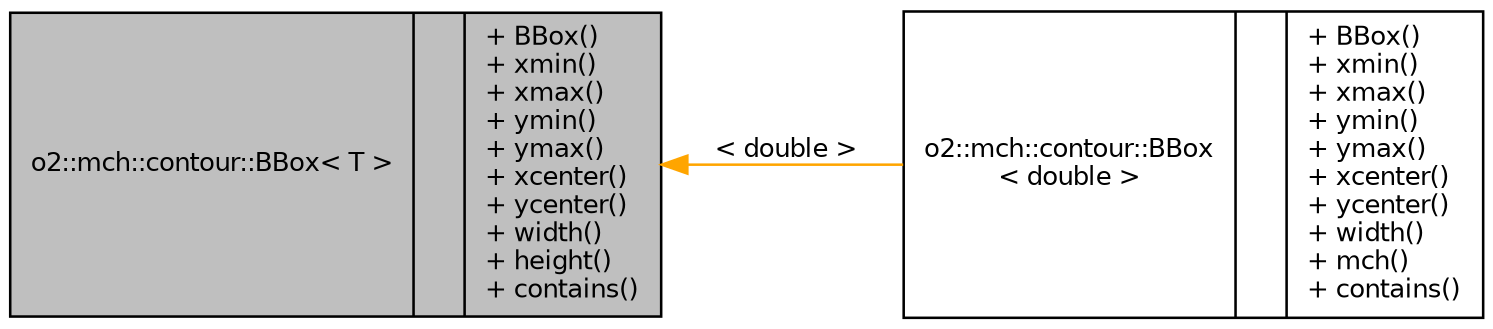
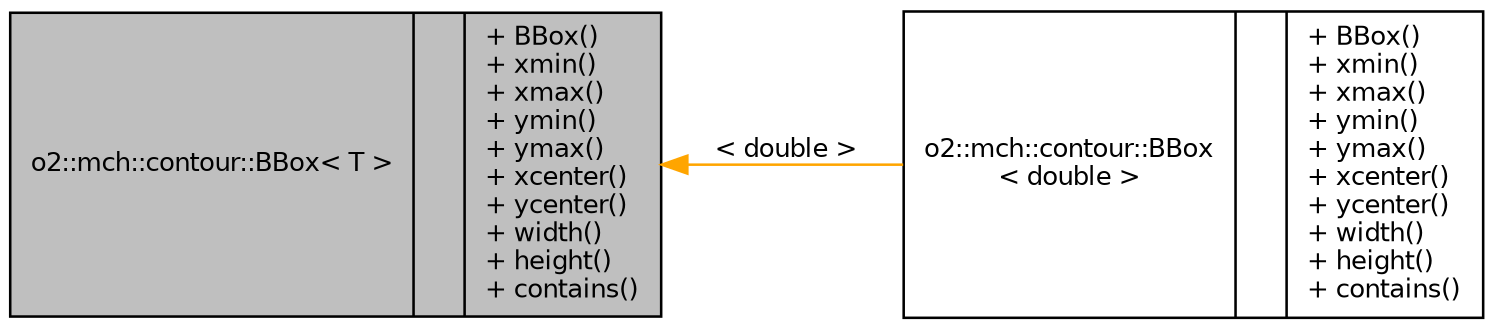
(1358, 262) -> (1371, 262)
